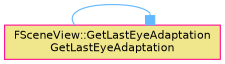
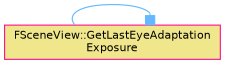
(112, 42) -> (112, 42)
